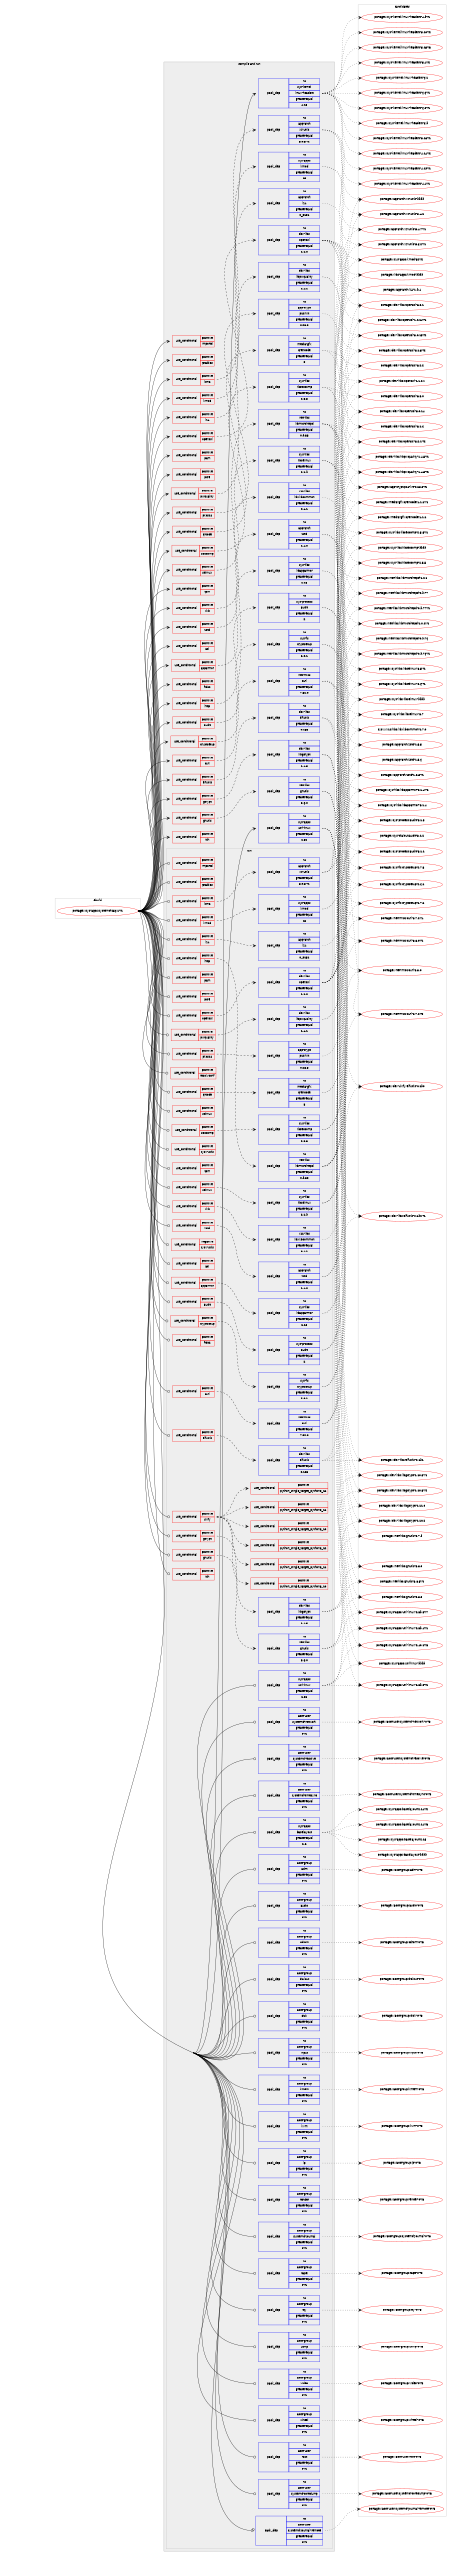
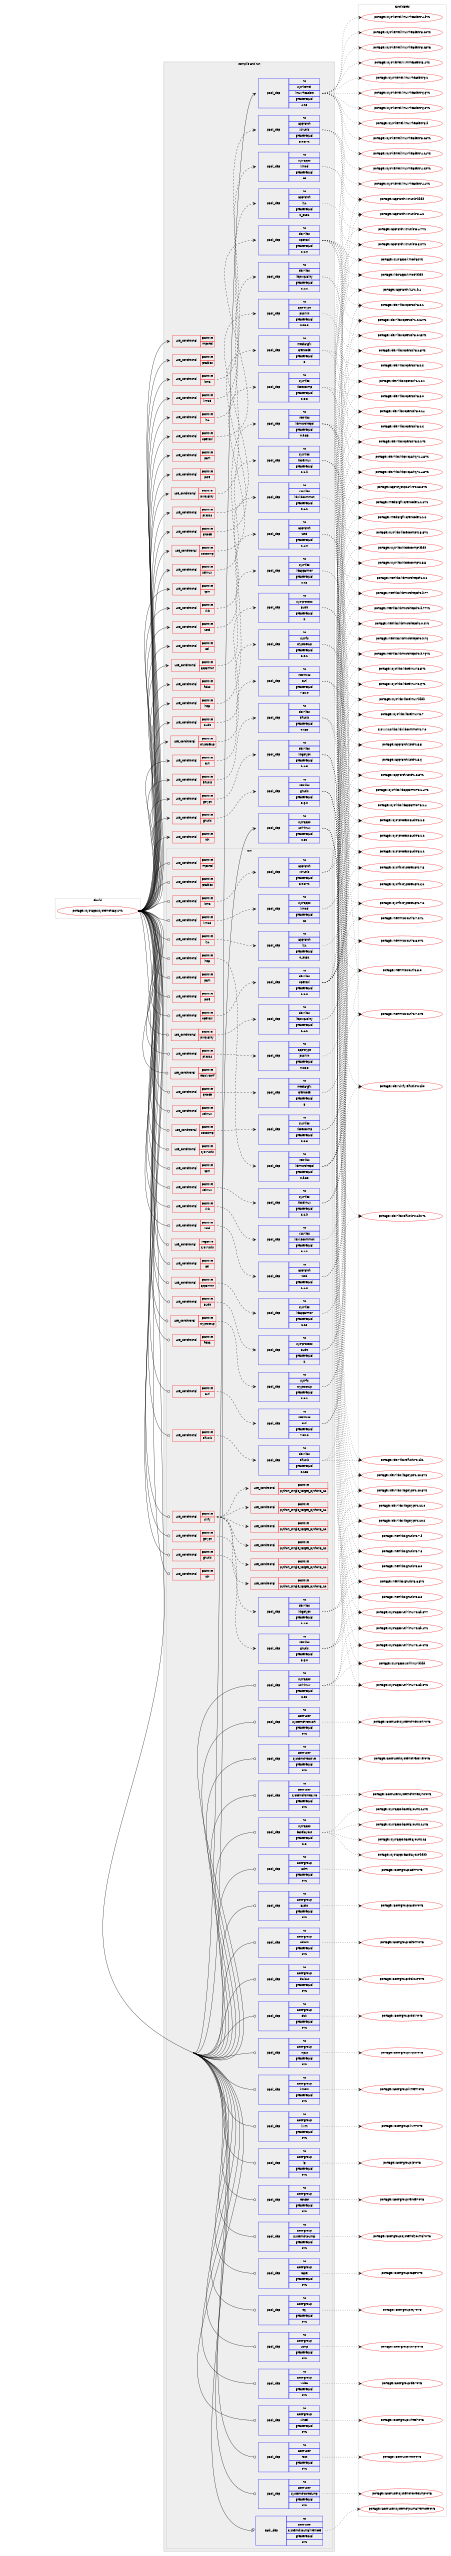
(402, 63) -> (402, 63)
(402, 836) -> (402, 836)
none -> (402, 1551)
(402, 2384) -> (402, 2384)
